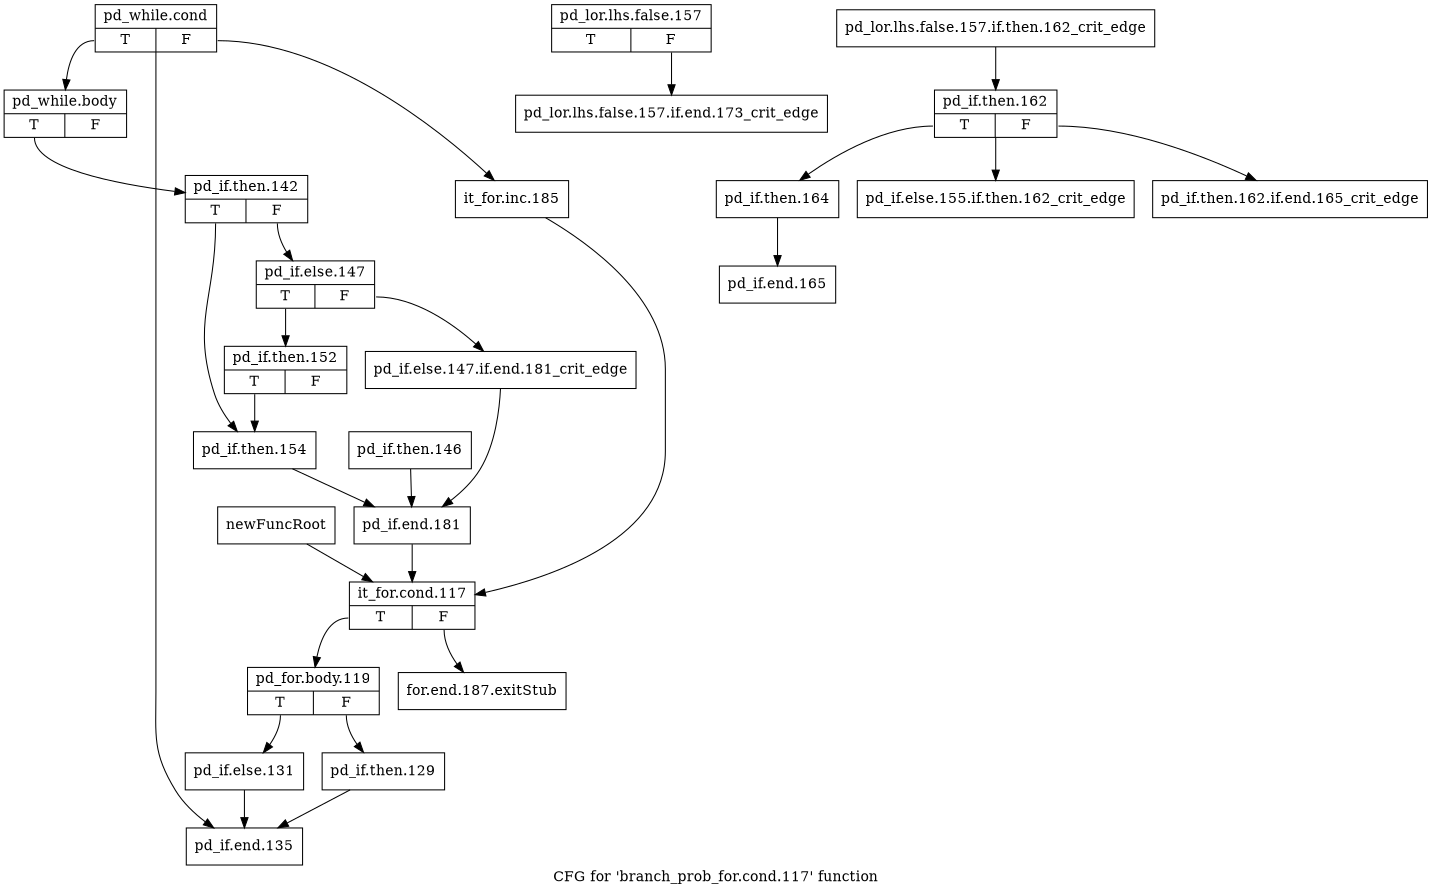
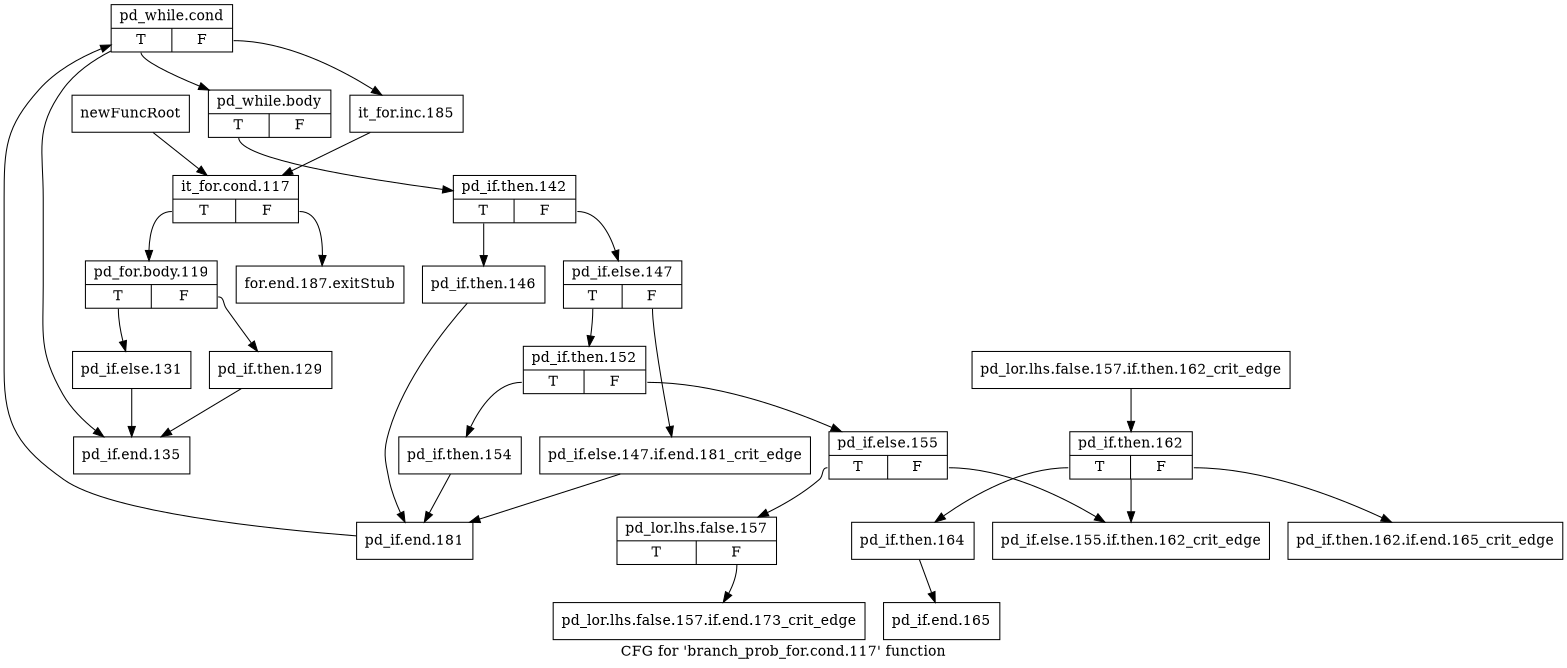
(205, 326) -> (484, 239)
none -> (888, 455)
(412, 558) -> (7, 403)
